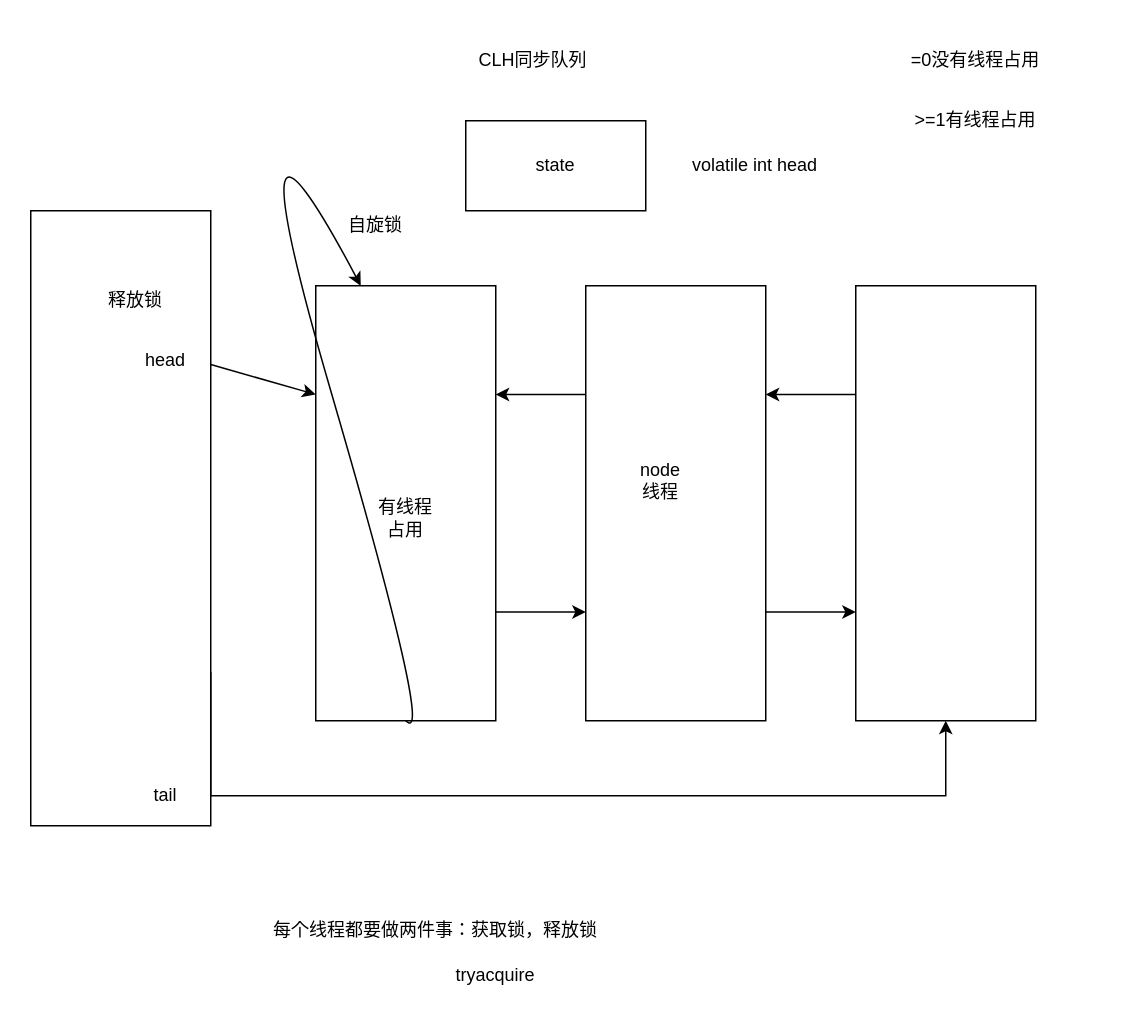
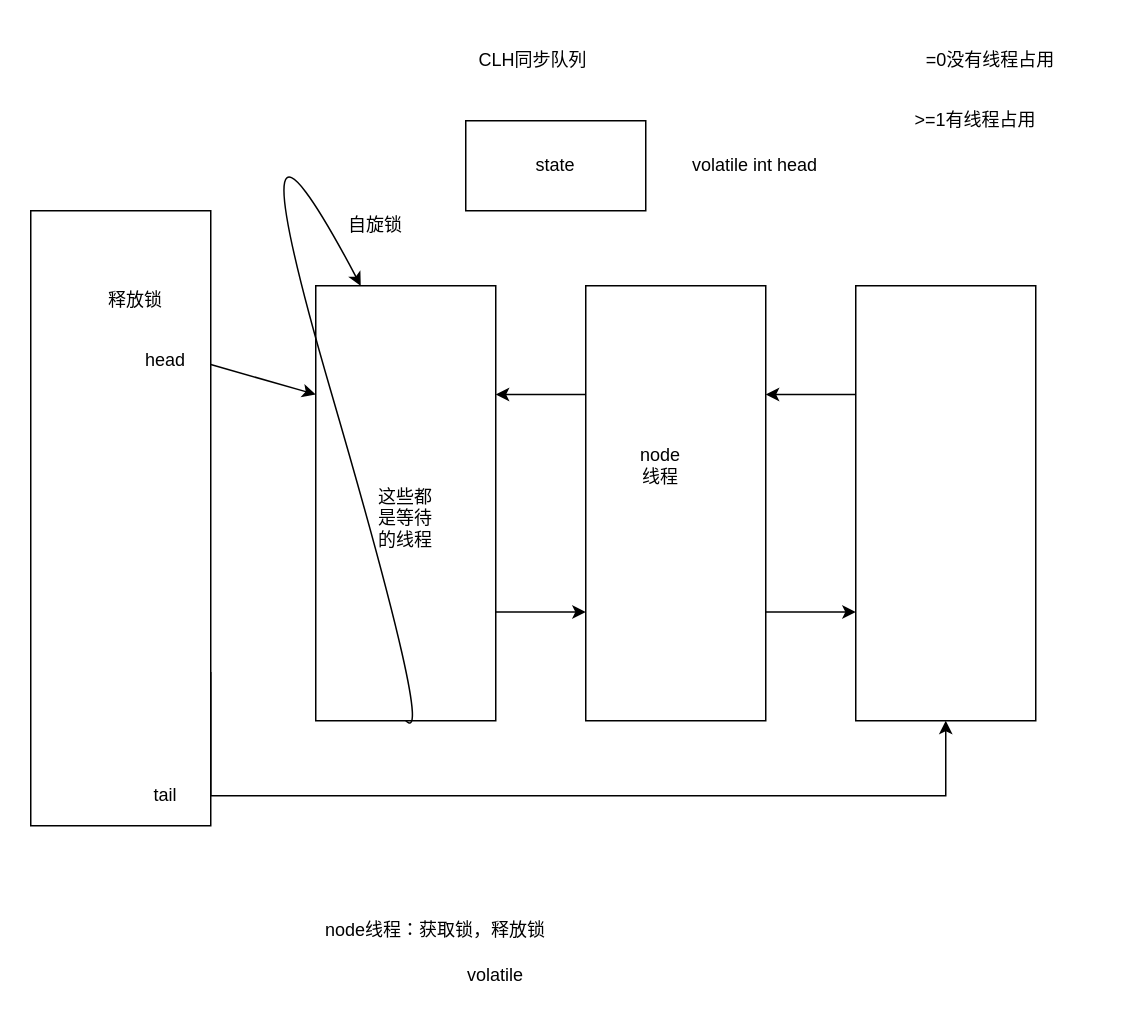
(976, 61) -> (991, 61)
(661, 481) -> (661, 466)
(406, 518) -> (406, 518)
(436, 931) -> (436, 931)
(496, 976) -> (496, 976)
